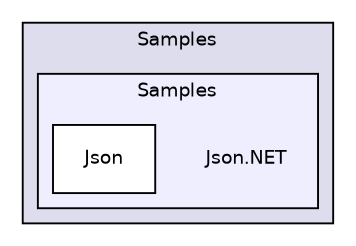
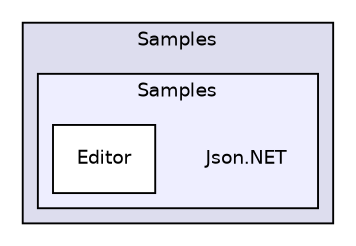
(104, 159) -> (104, 159)
